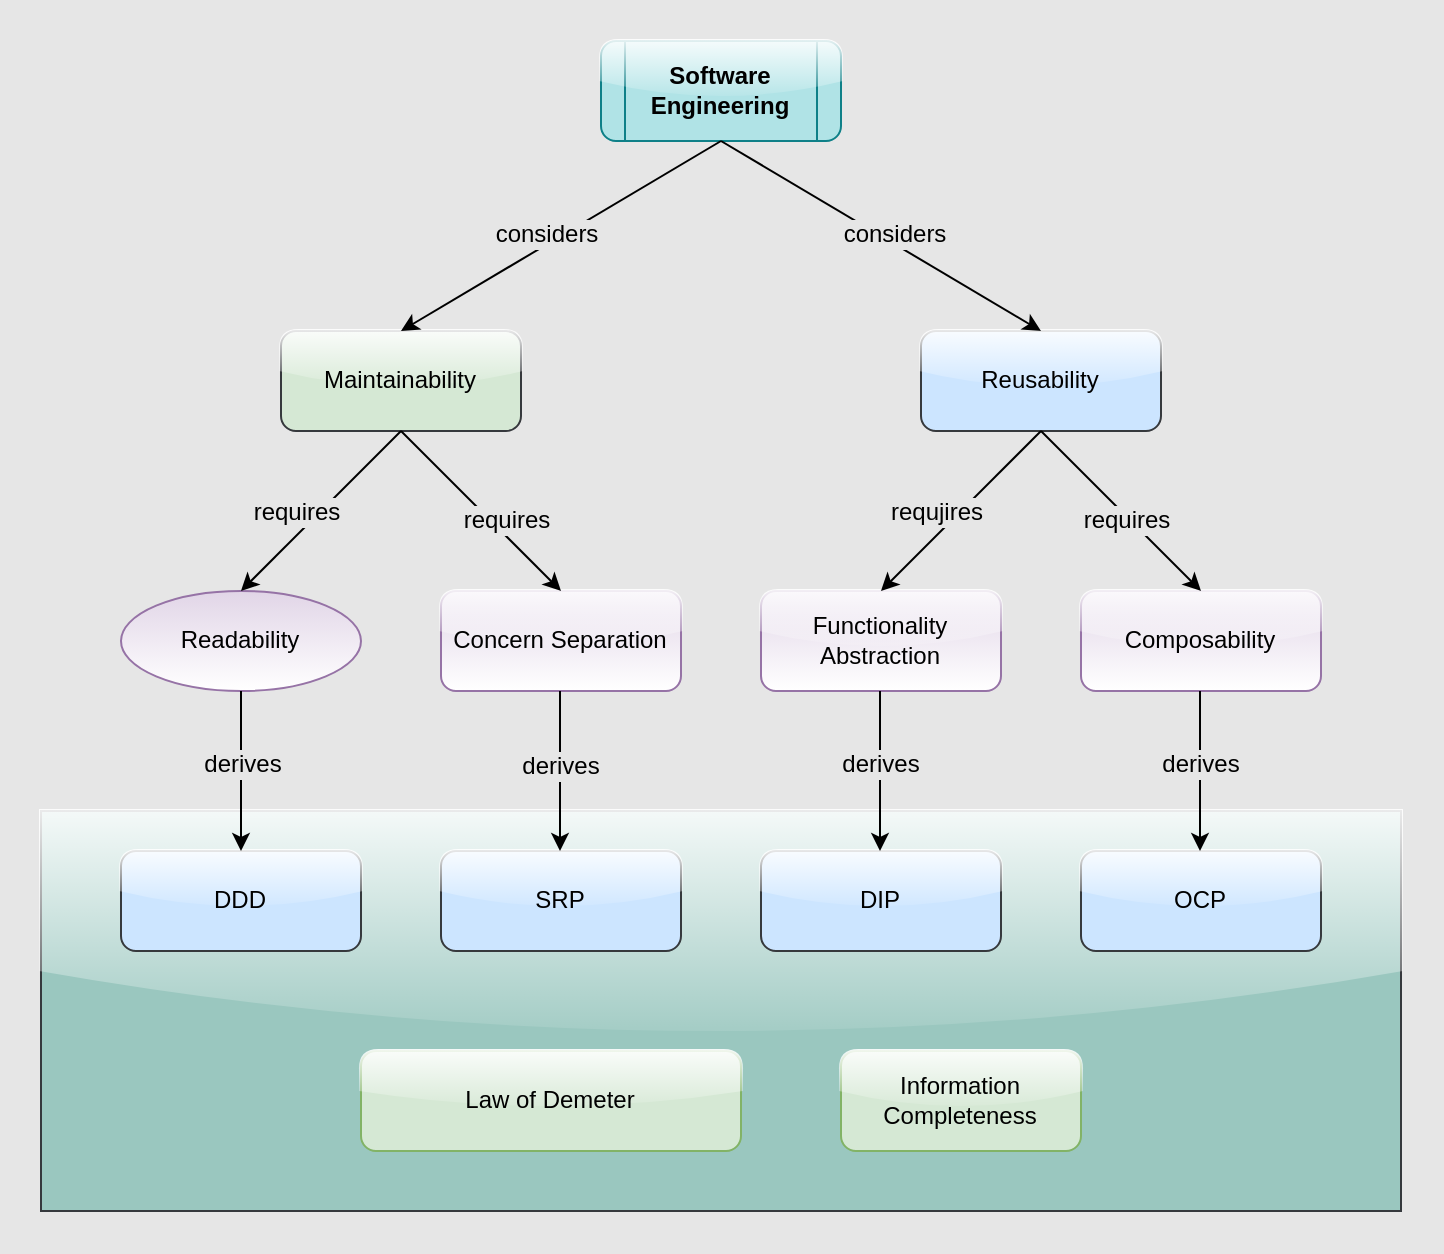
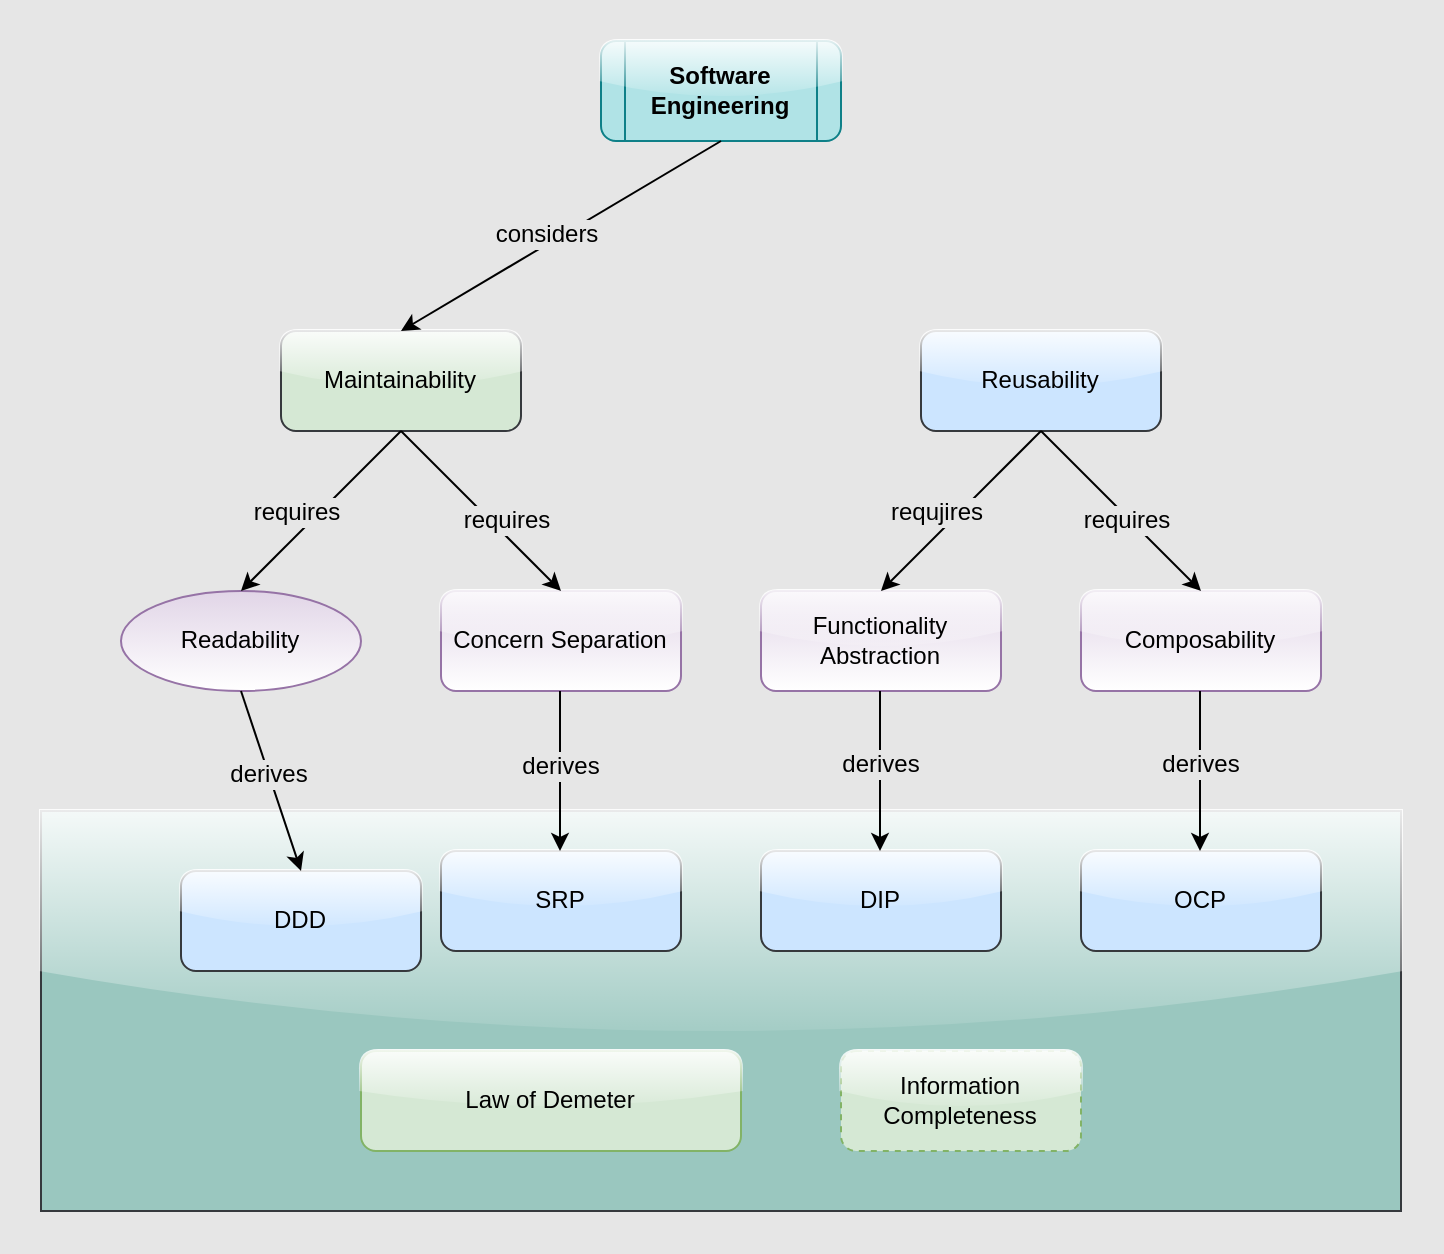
(789, 181) -> none
(241, 901) -> (301, 921)
(961, 1101) -> (961, 1101)
